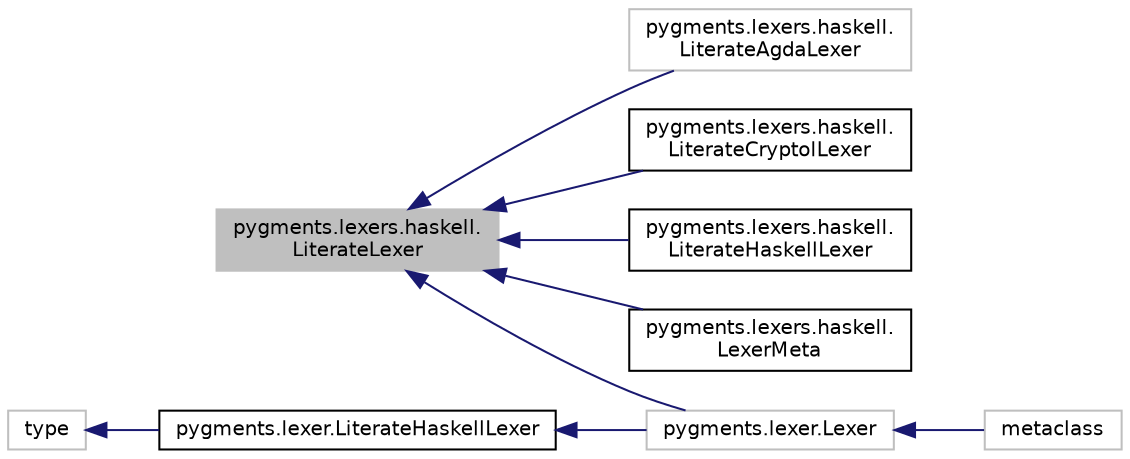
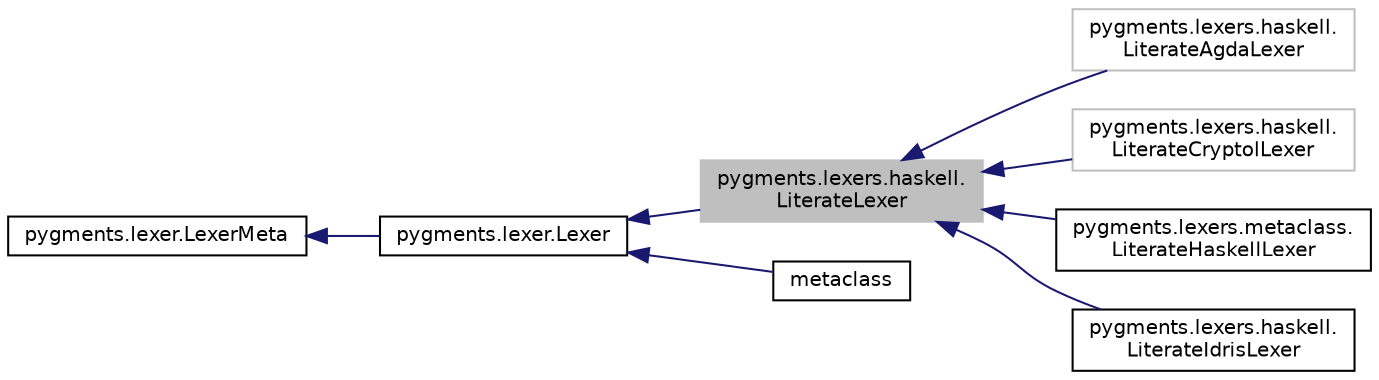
(770, 140) -> (1214, 140)
(770, 240) -> (1214, 240)
(770, 340) -> (1214, 340)
(551, 355) -> (675, 213)
(47, 430) -> none
(358, 430) -> (157, 236)
(770, 430) -> (504, 236)
(1053, 430) -> (842, 281)
